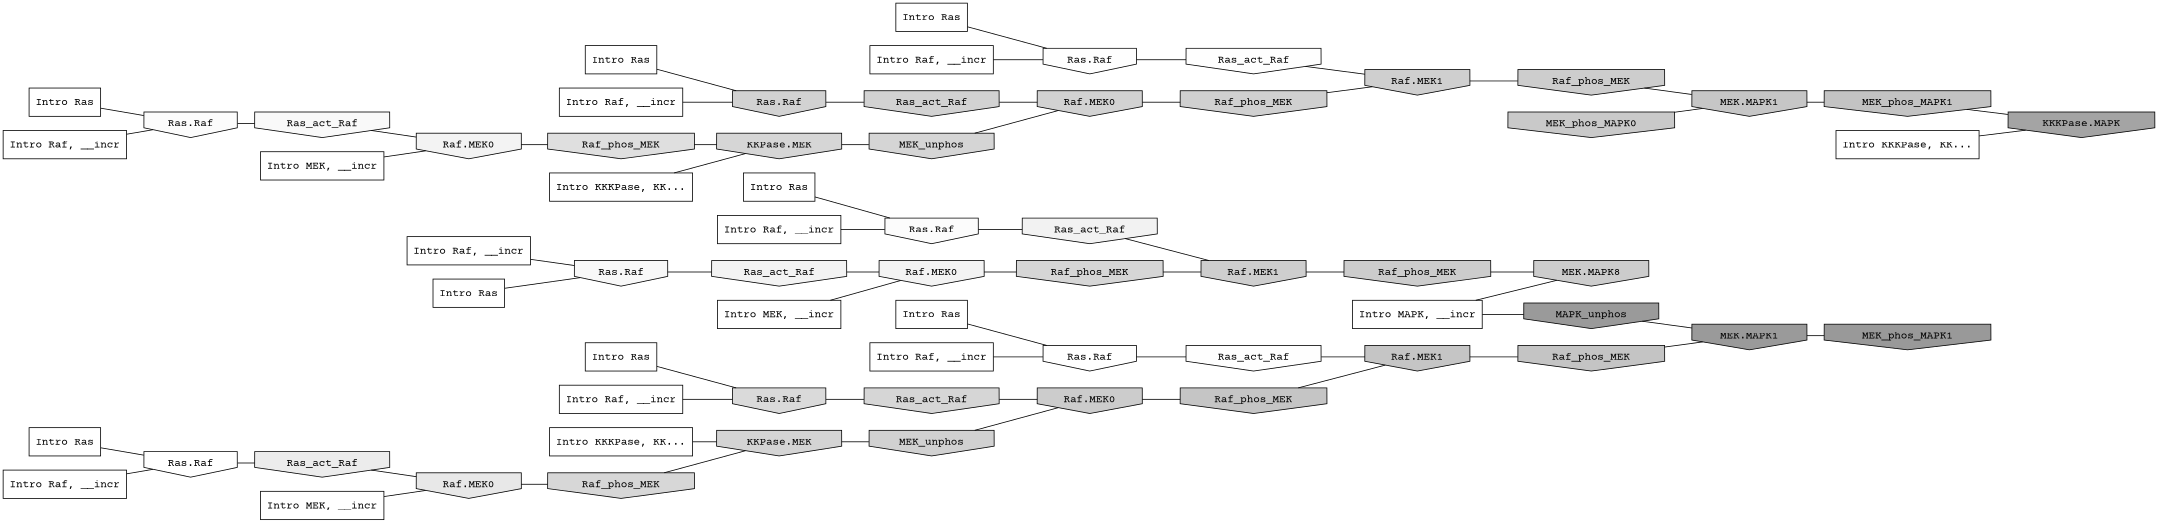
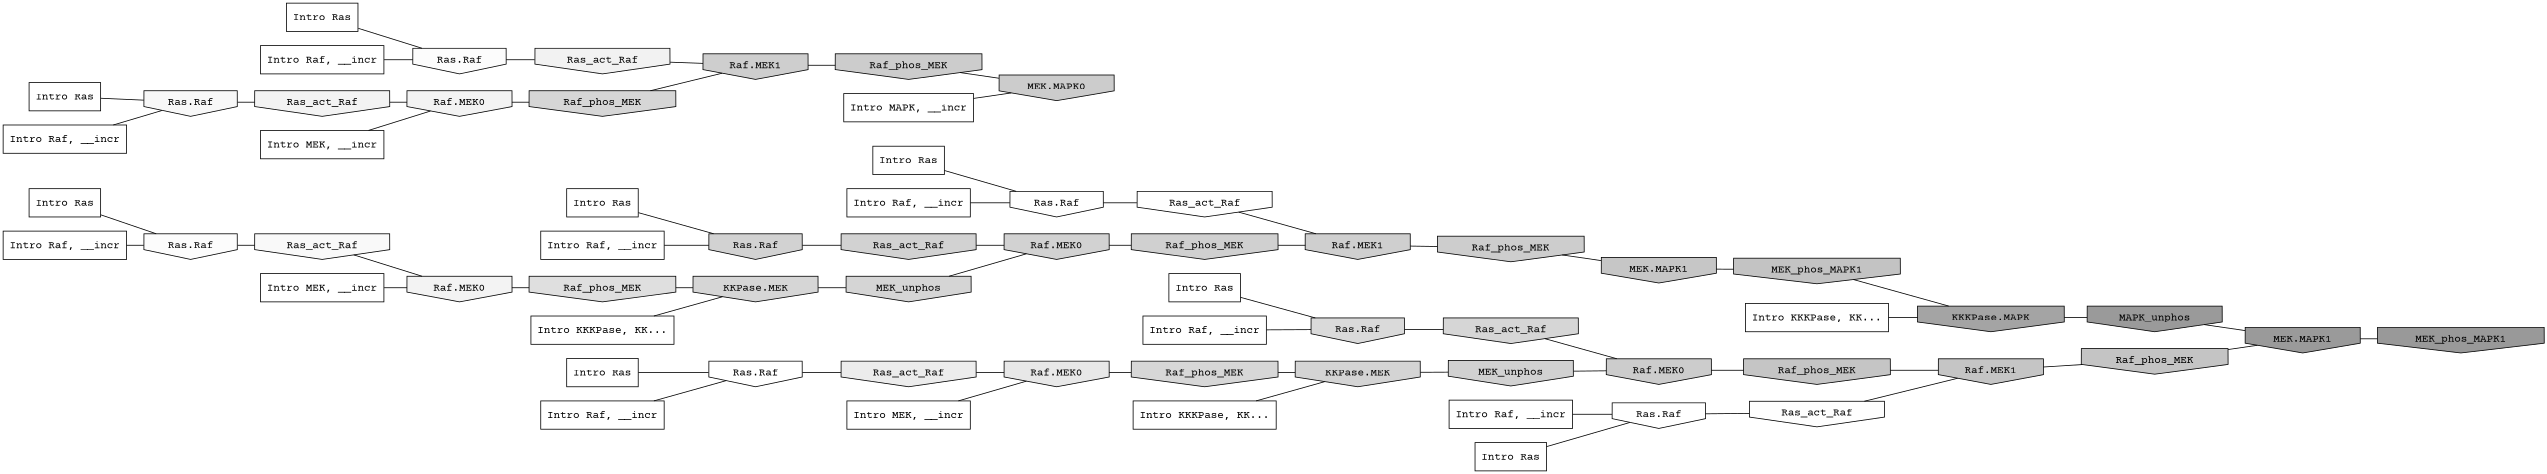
(1591, 123) -> none
(1591, 272) -> (1057, 86)
(1503, 314) -> (2076, 318)
